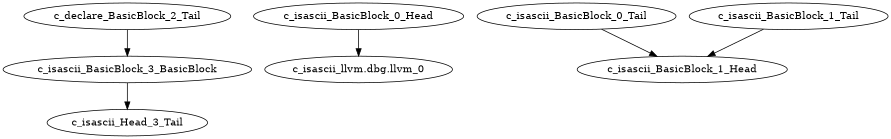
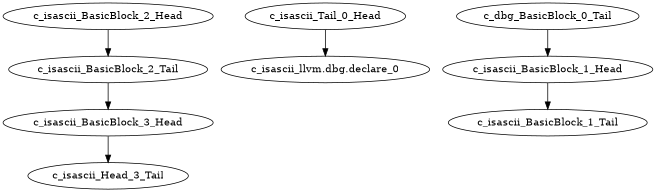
none -> (108, 16)
(127, 16) -> (108, 69)
(359, 16) -> (325, 16)
(577, 16) -> (548, 16)
(739, 41) -> (548, 92)
(127, 69) -> (108, 123)
(359, 69) -> (325, 69)
